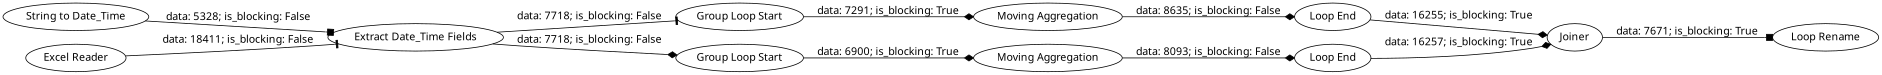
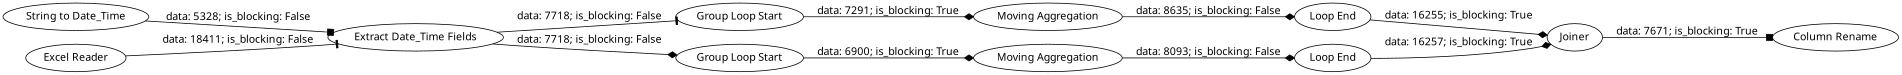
(1826, 37) -> (1836, 37)
